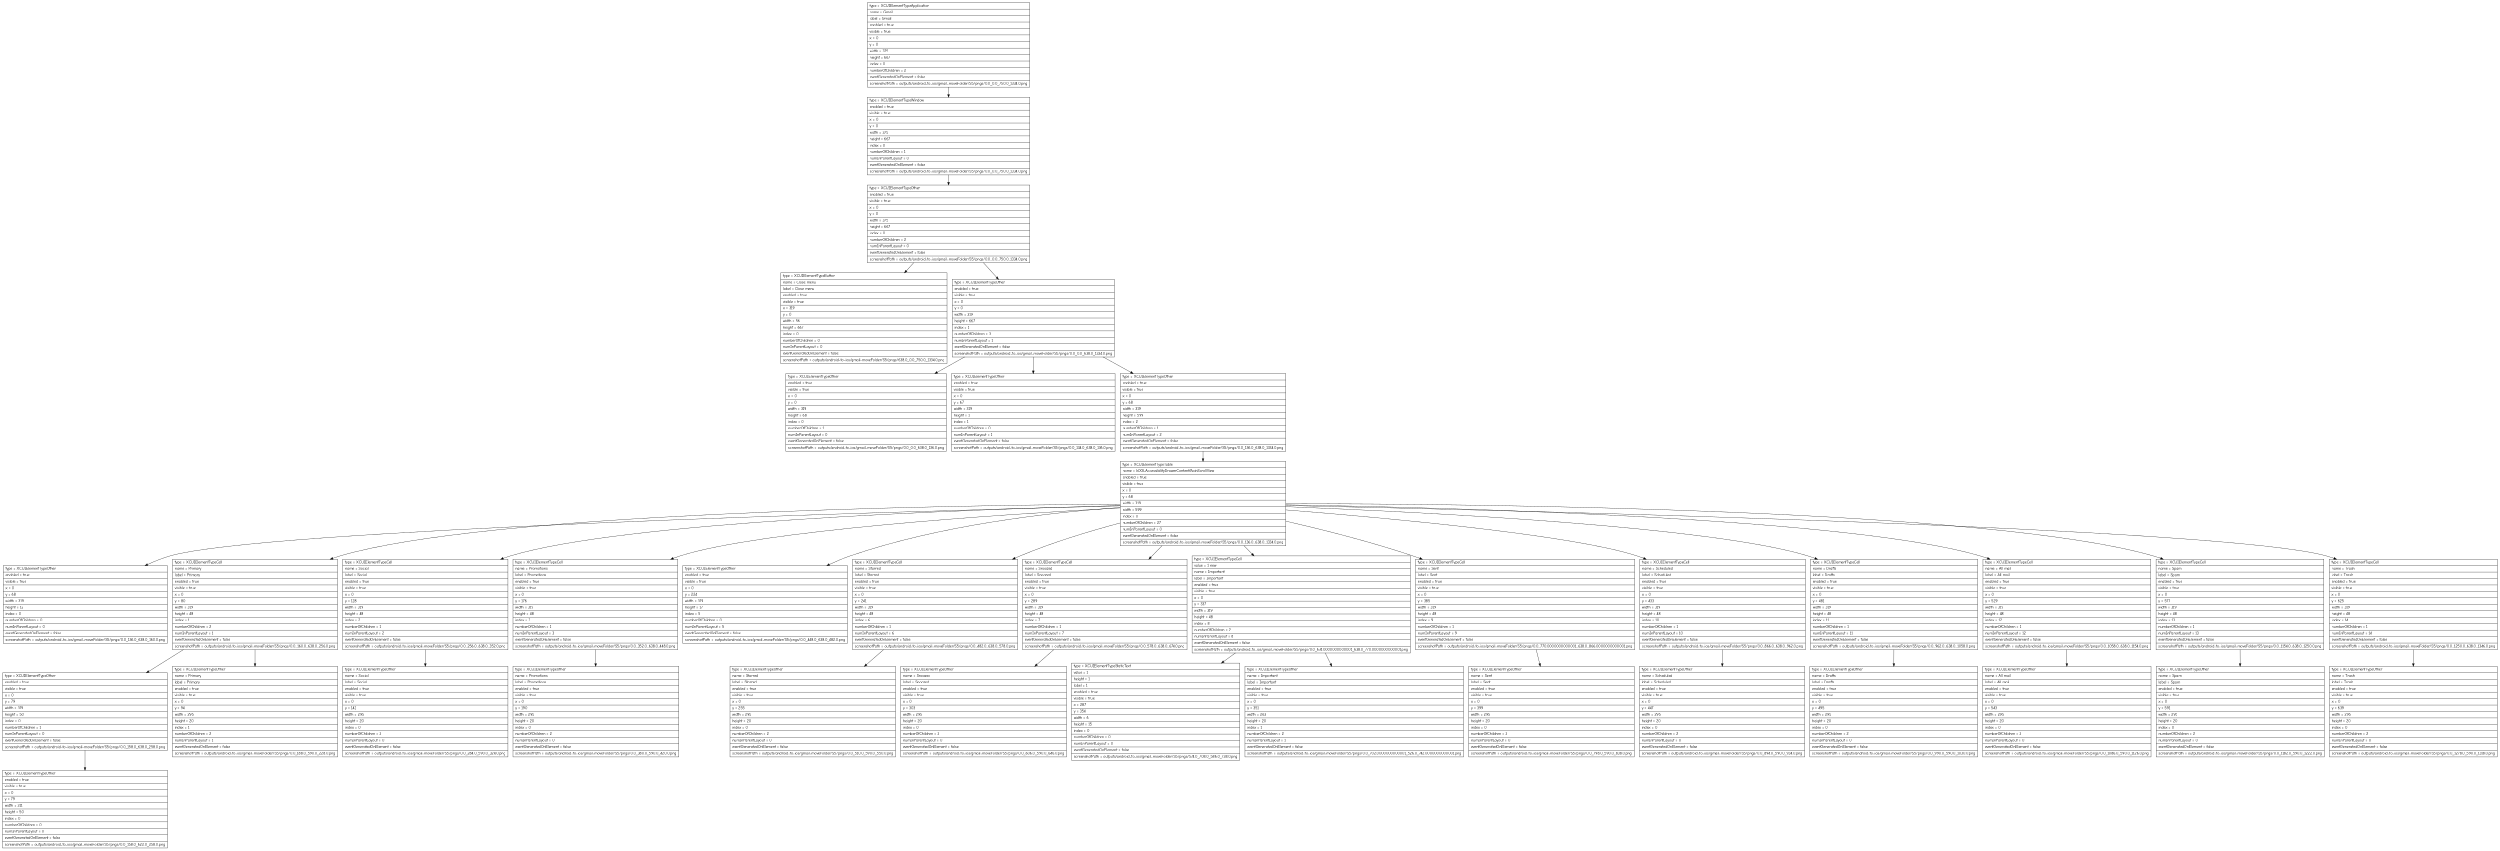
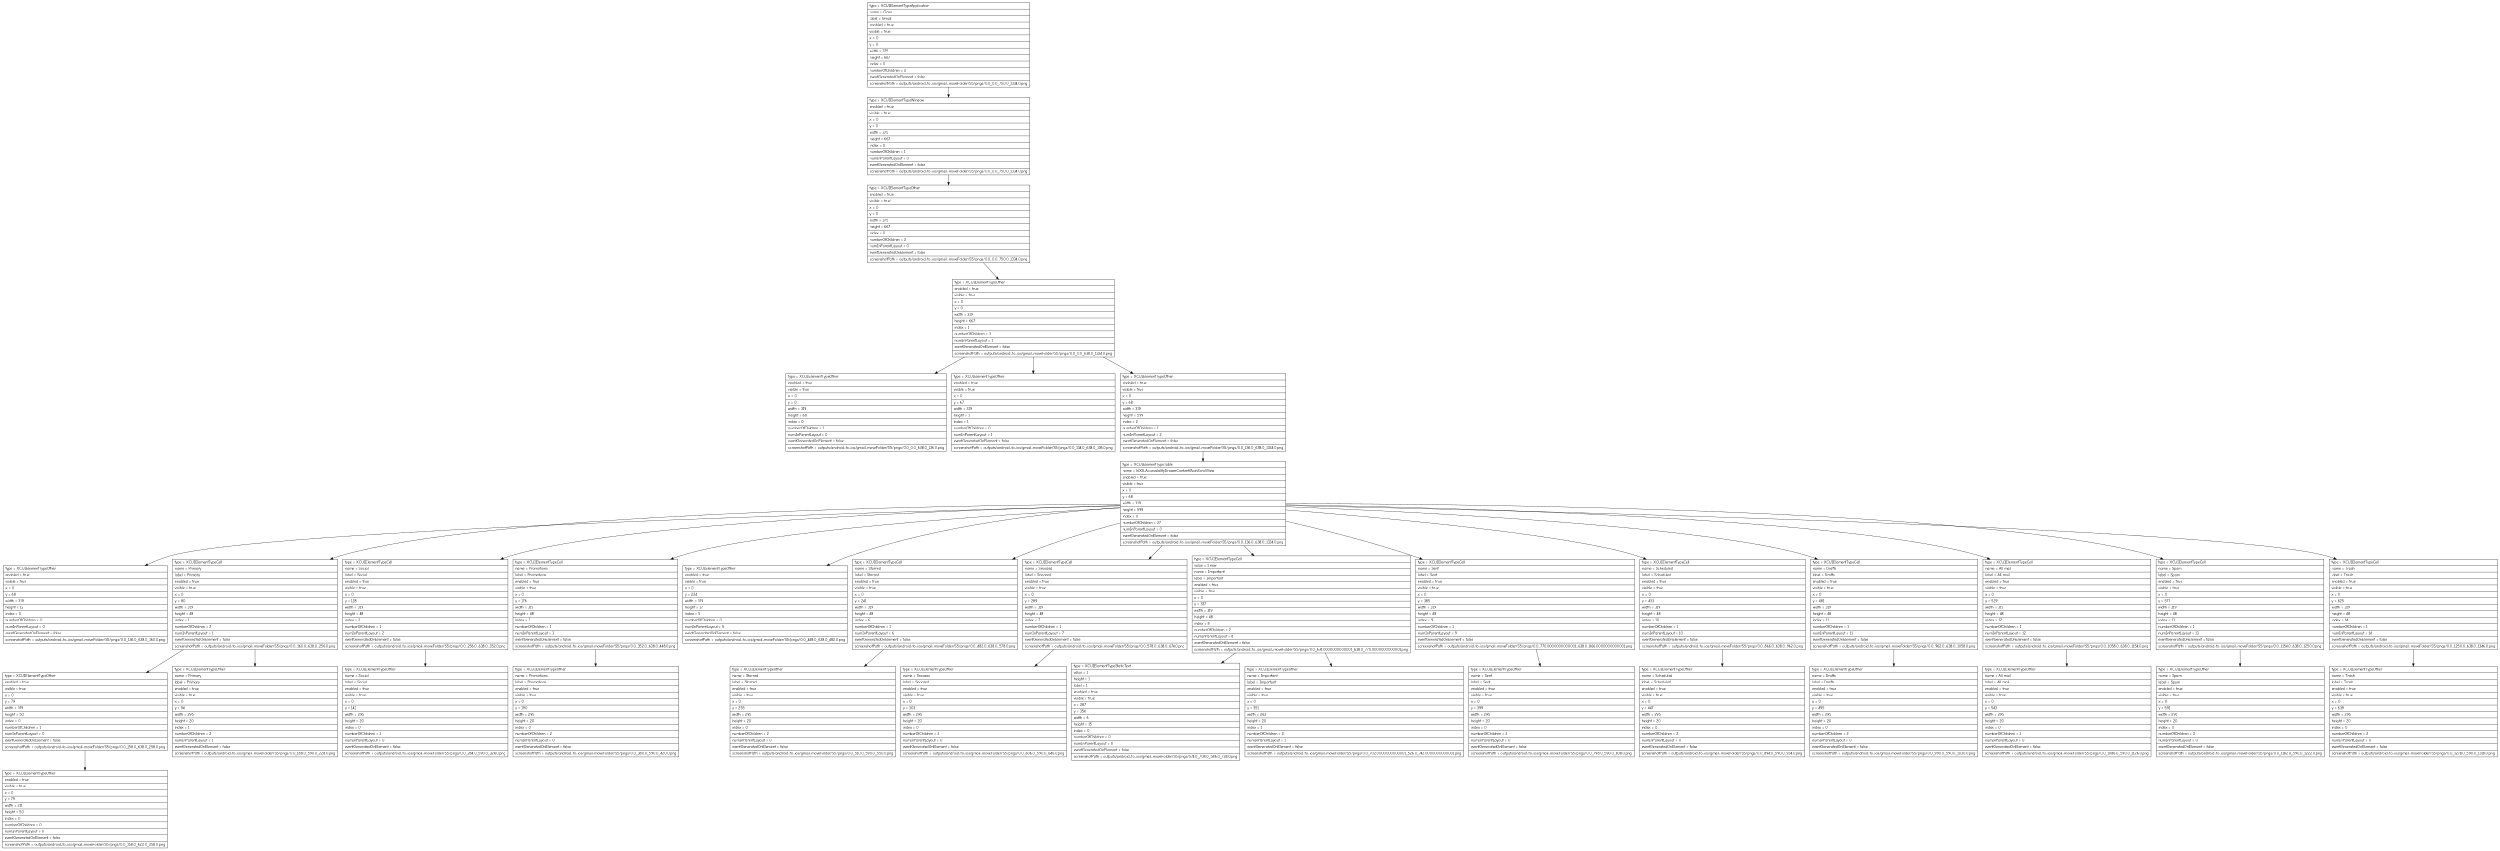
(881, 12) -> (881, 12)
(864, 318) -> none
(1132, 510) -> (1133, 510)
